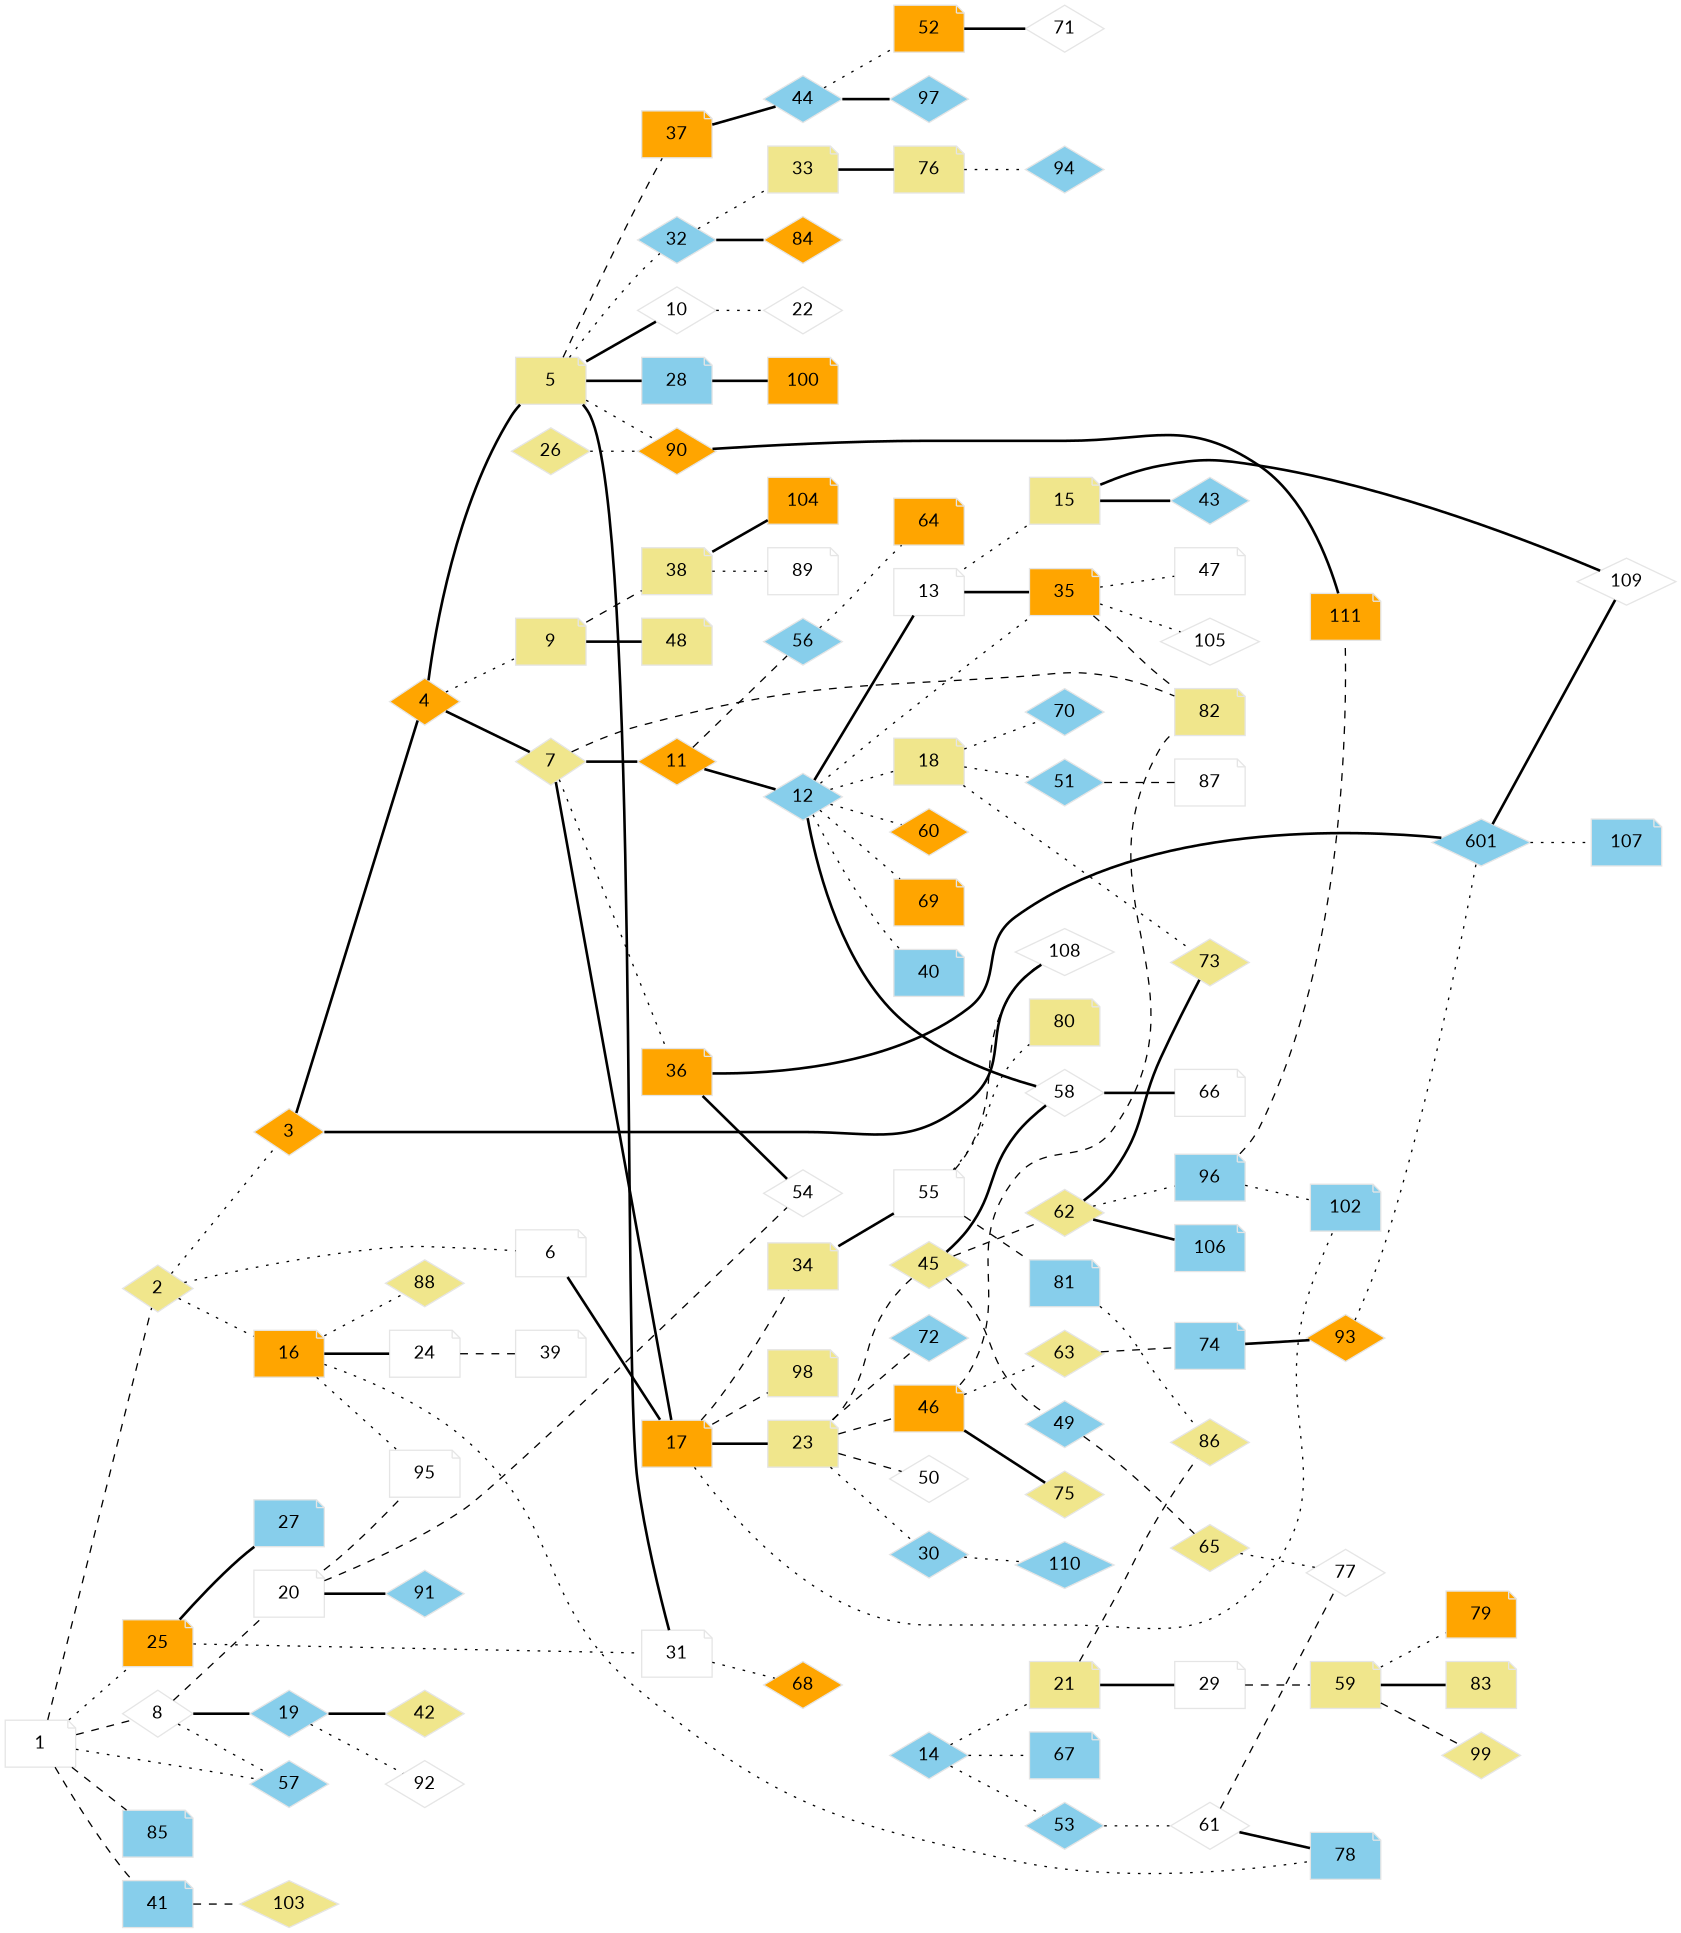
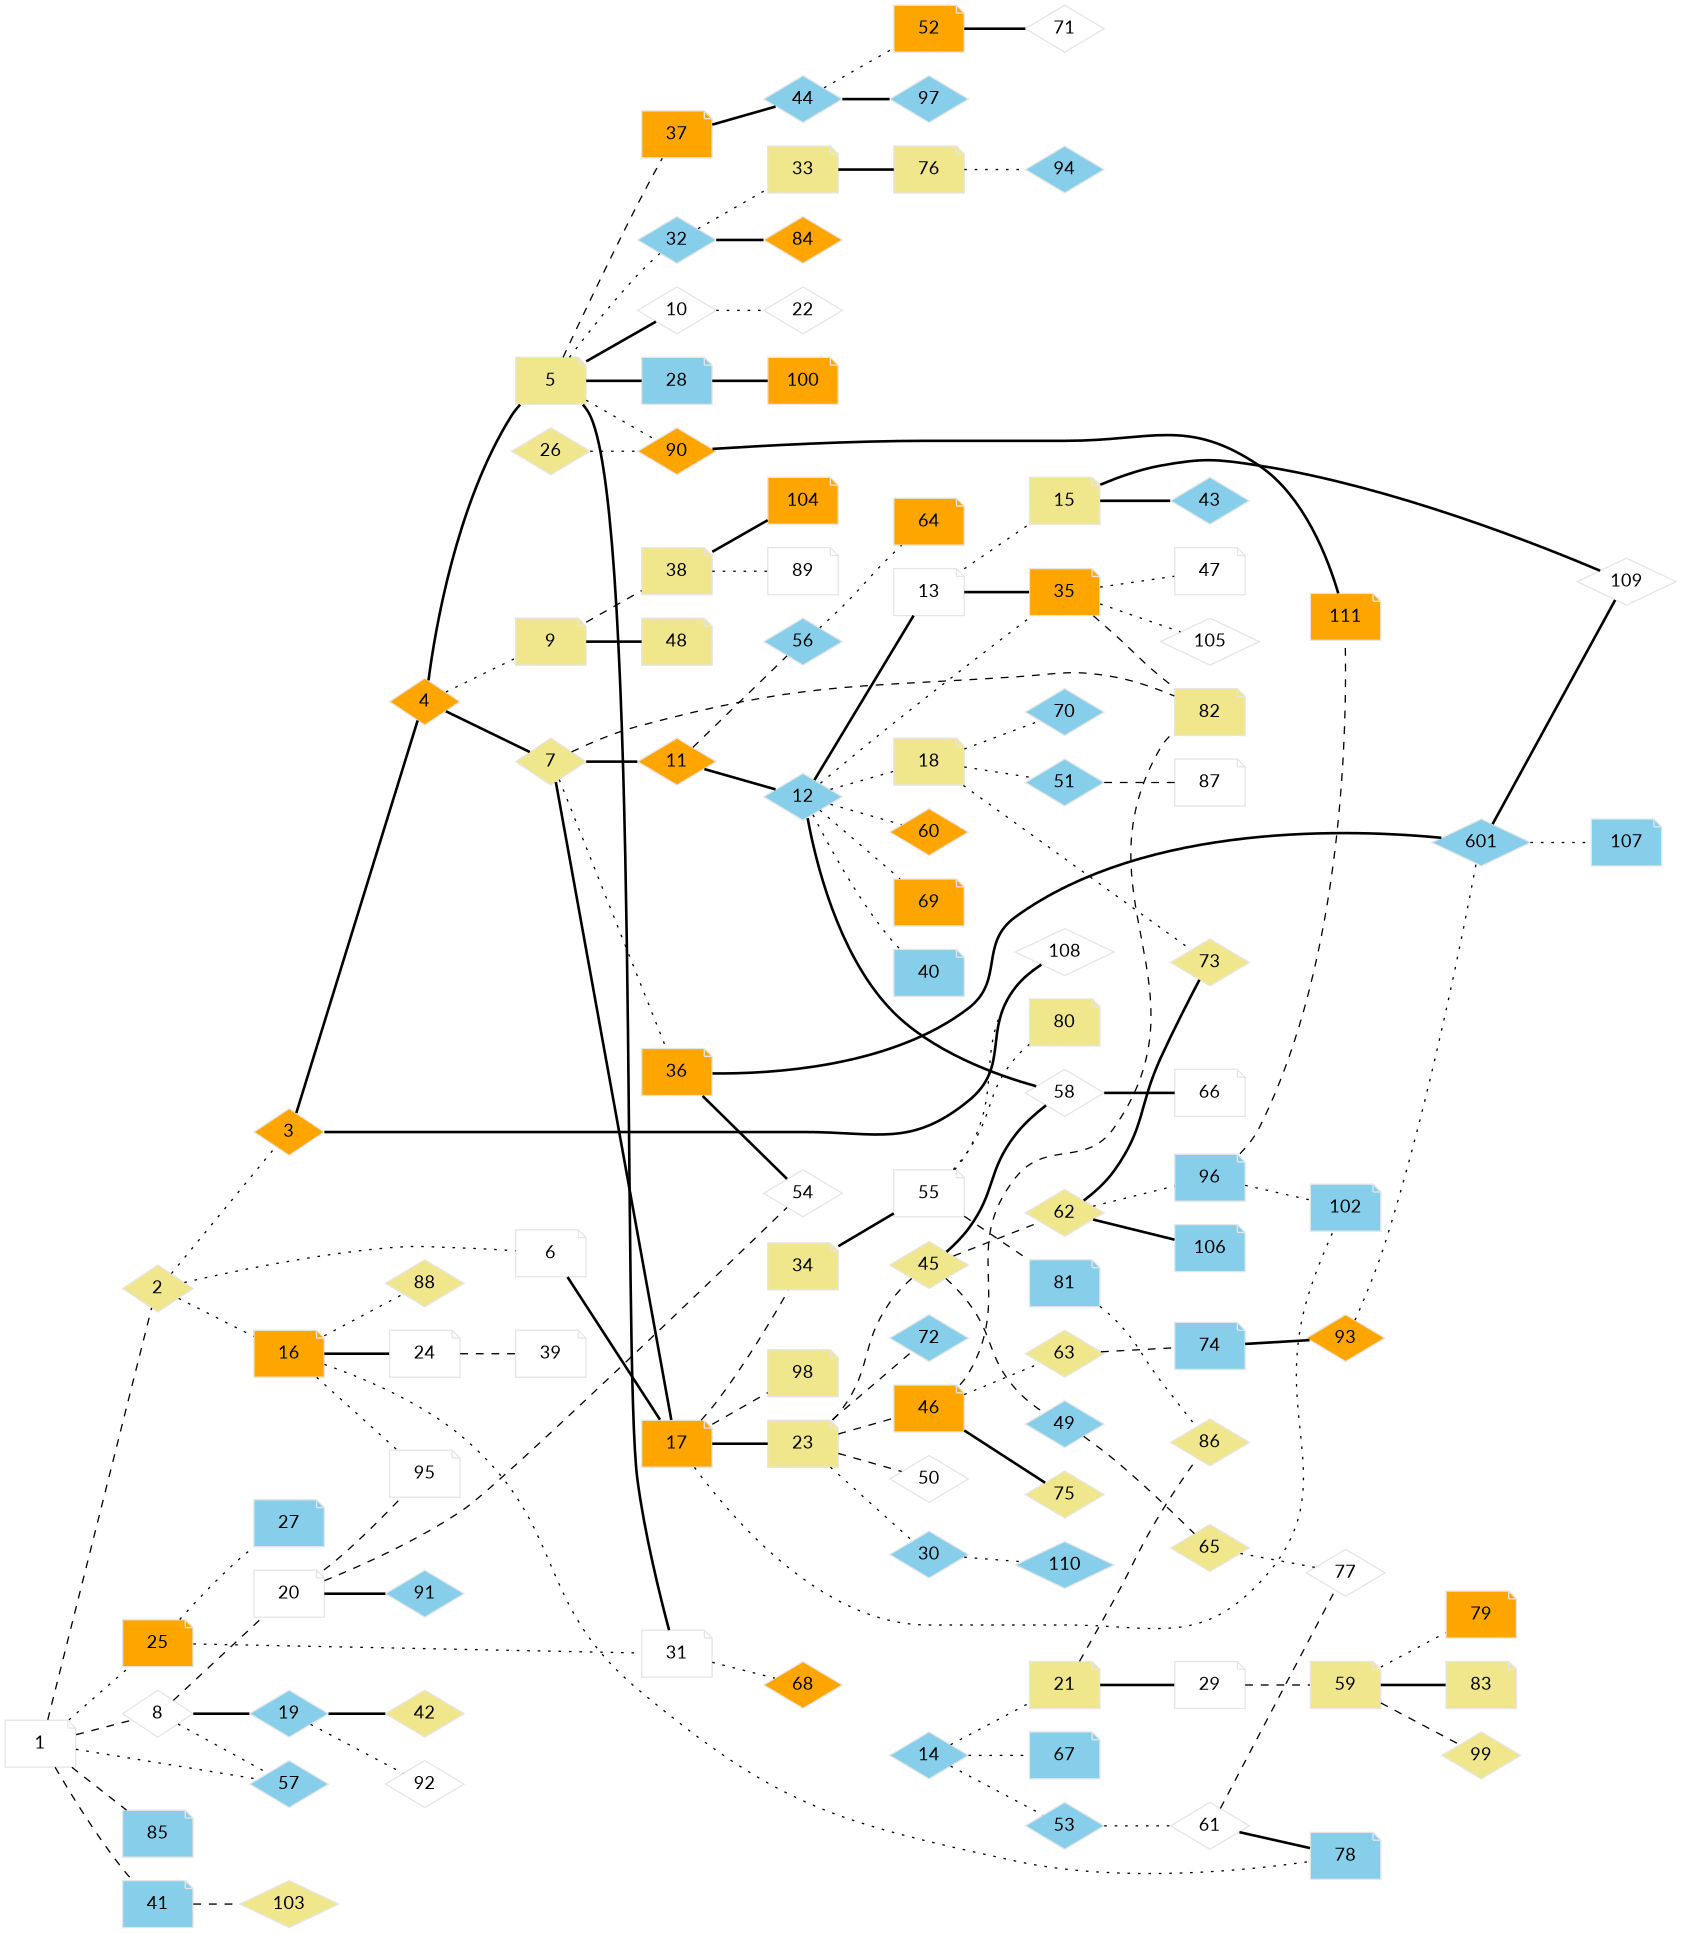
(990, 1063) -> (990, 1063)
(215, 1582) -> (215, 1582)
